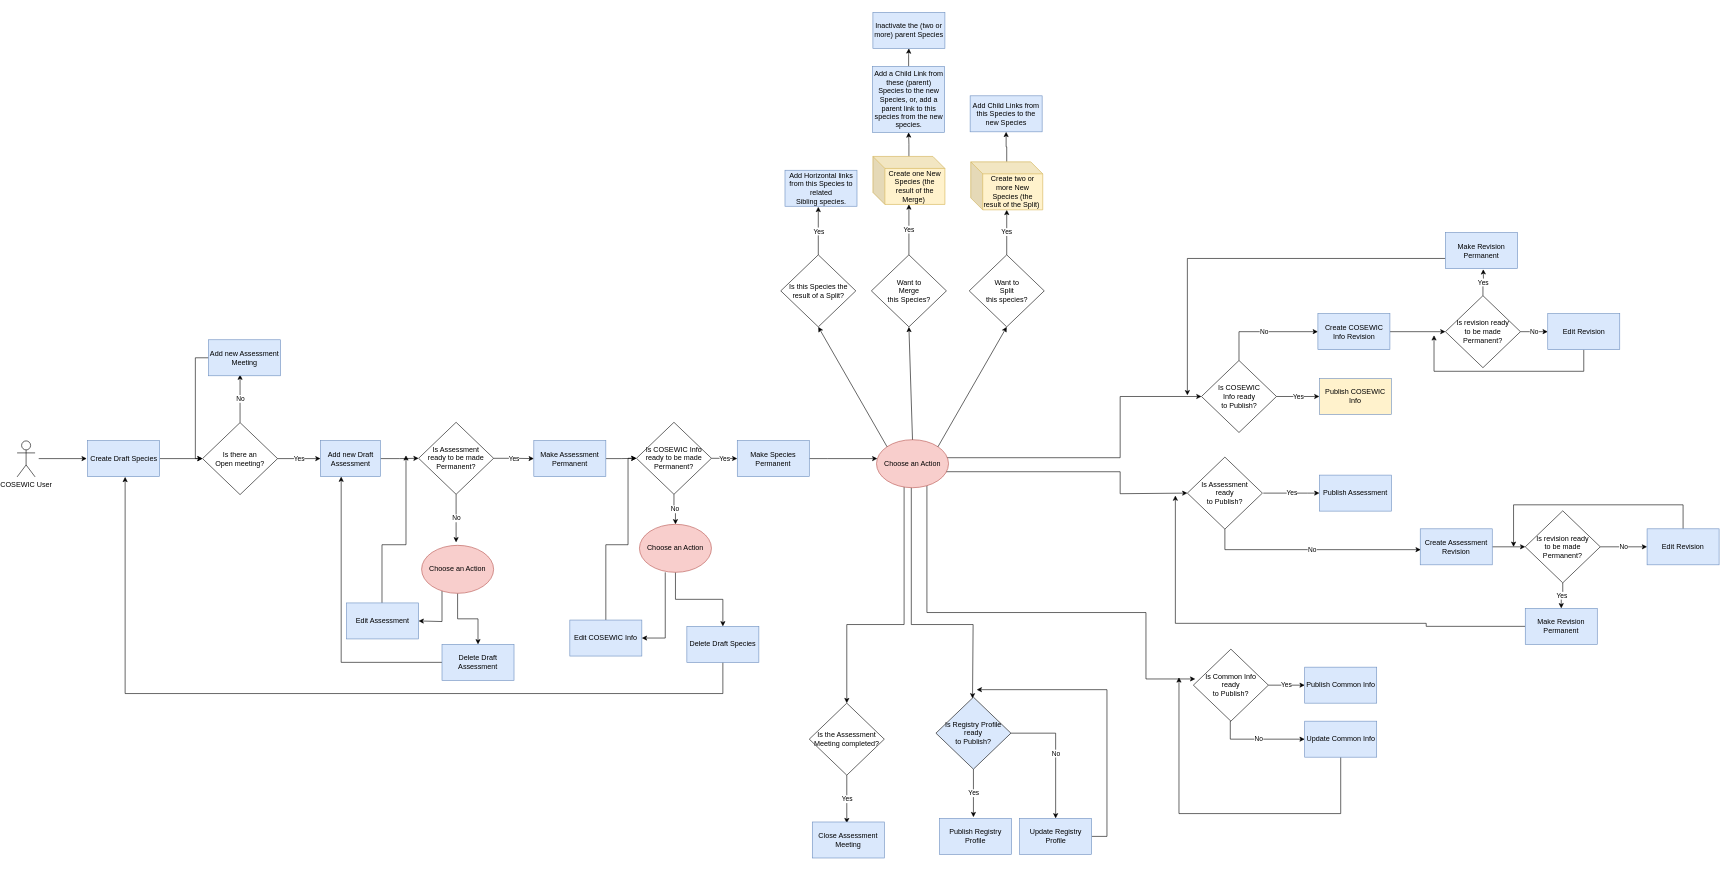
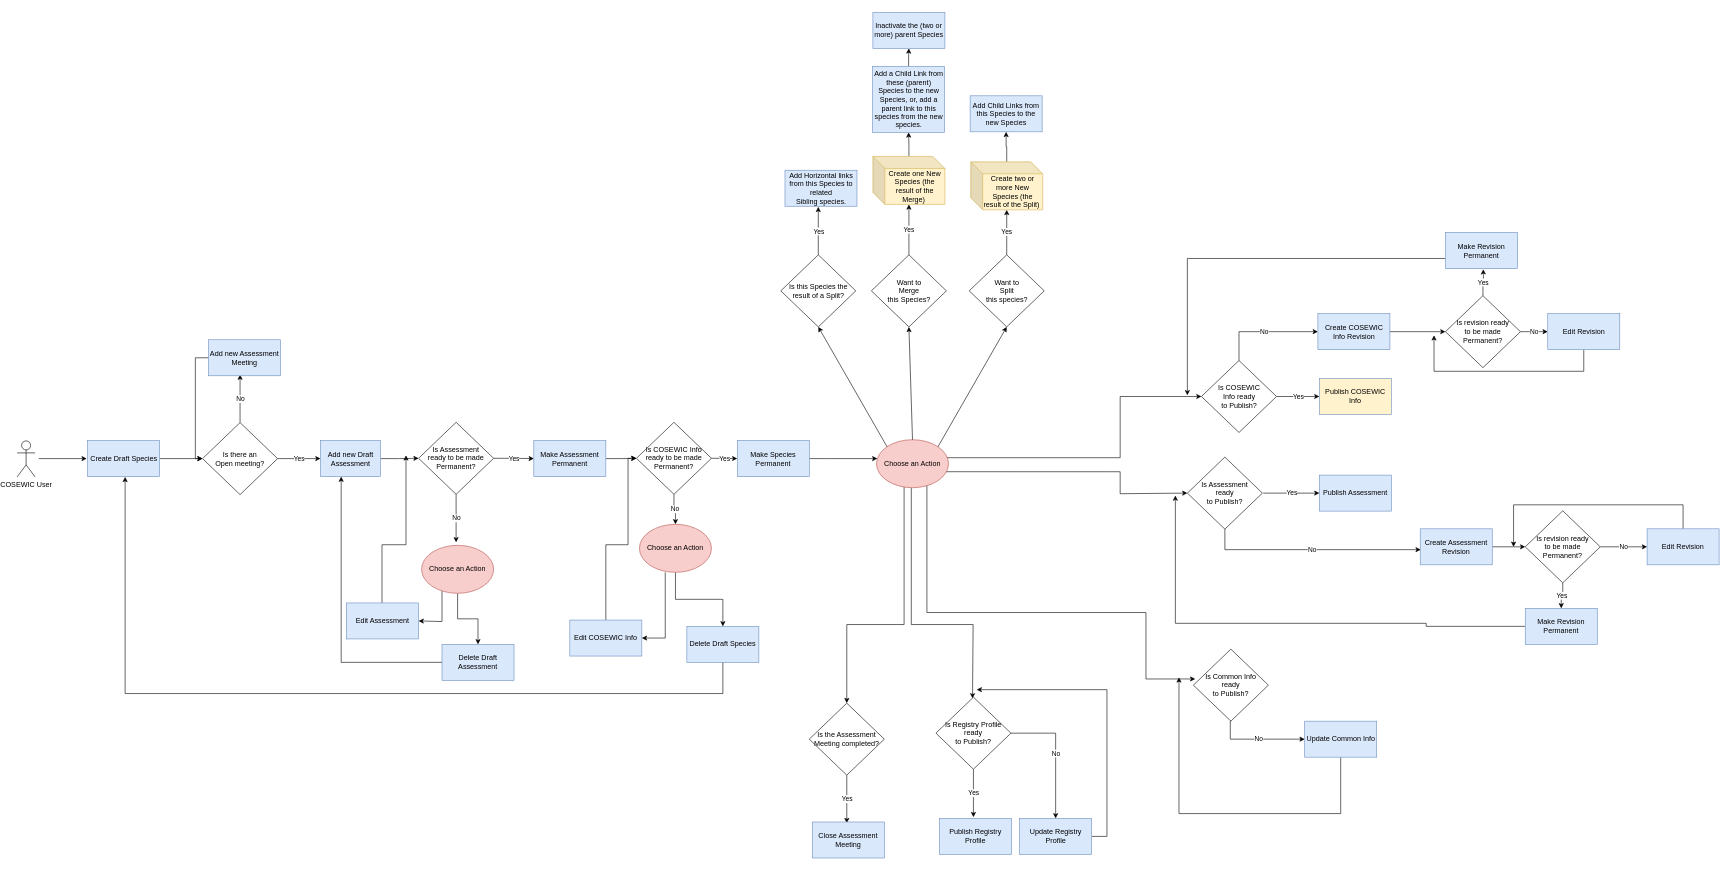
(1290, 685) -> none
(1340, 685) -> none
(973, 733) -> (973, 733)
